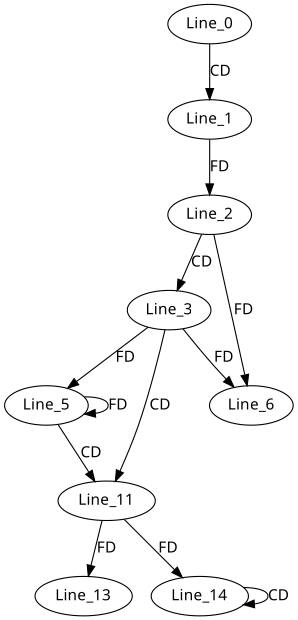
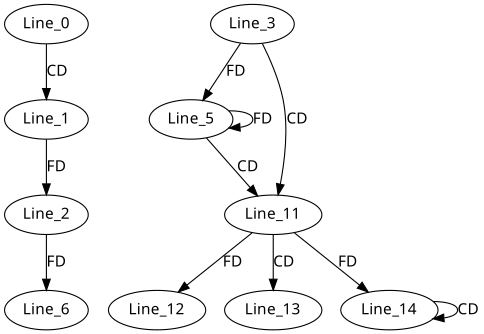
(192, 257) -> none
none -> (157, 310)
(204, 354) -> none
(107, 548) -> (284, 262)
